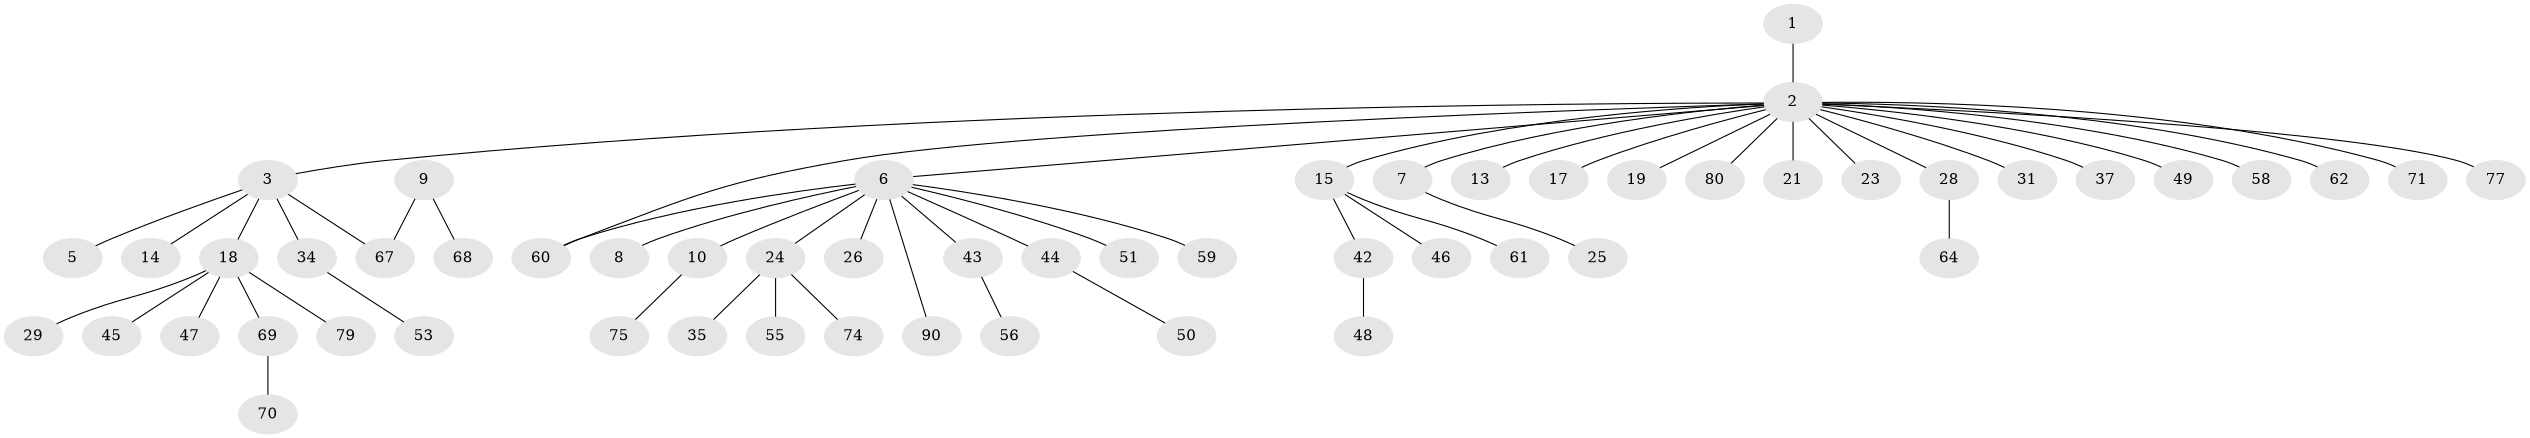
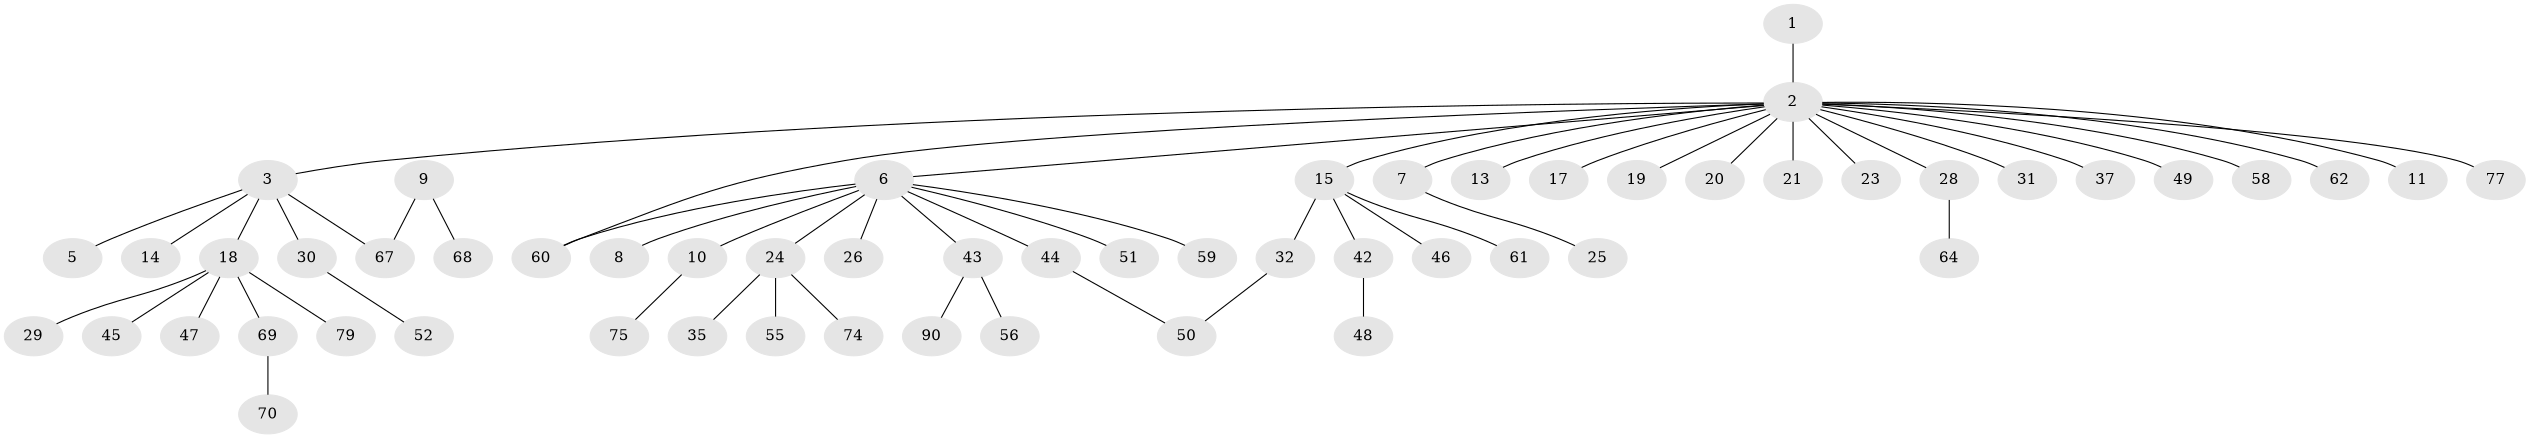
(1715, 180) -> (1715, 180)
(2418, 180) -> (2418, 180)
(307, 258) -> (307, 258)
(908, 258) -> (952, 297)
none -> (1285, 258)
(424, 336) -> (424, 336)
